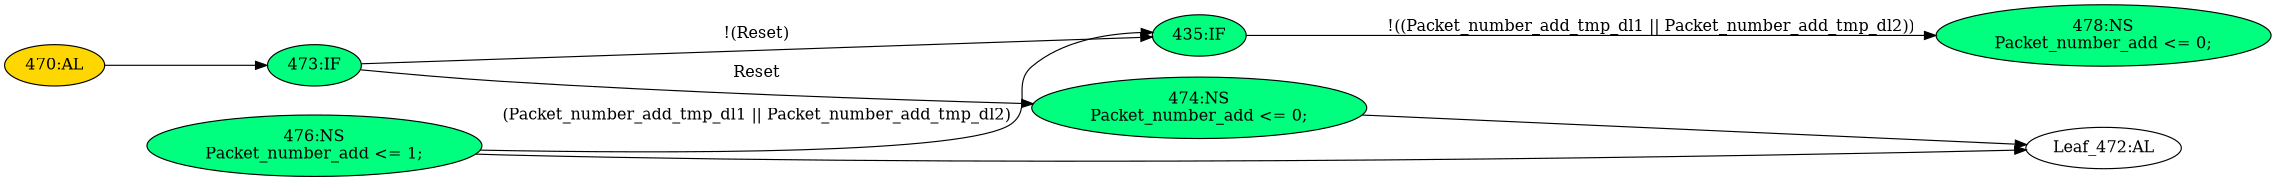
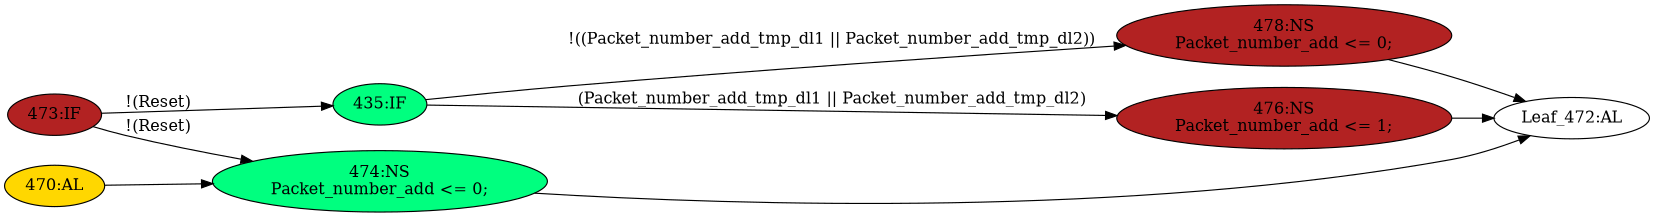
(2104, 35) -> (1284, 35)
(180, 65) -> (153, 185)
(314, 65) -> (55, 115)
(757, 73) -> (159, 127)
none -> (1452, 77)
(314, 146) -> (1284, 118)
(837, 148) -> (766, 110)
